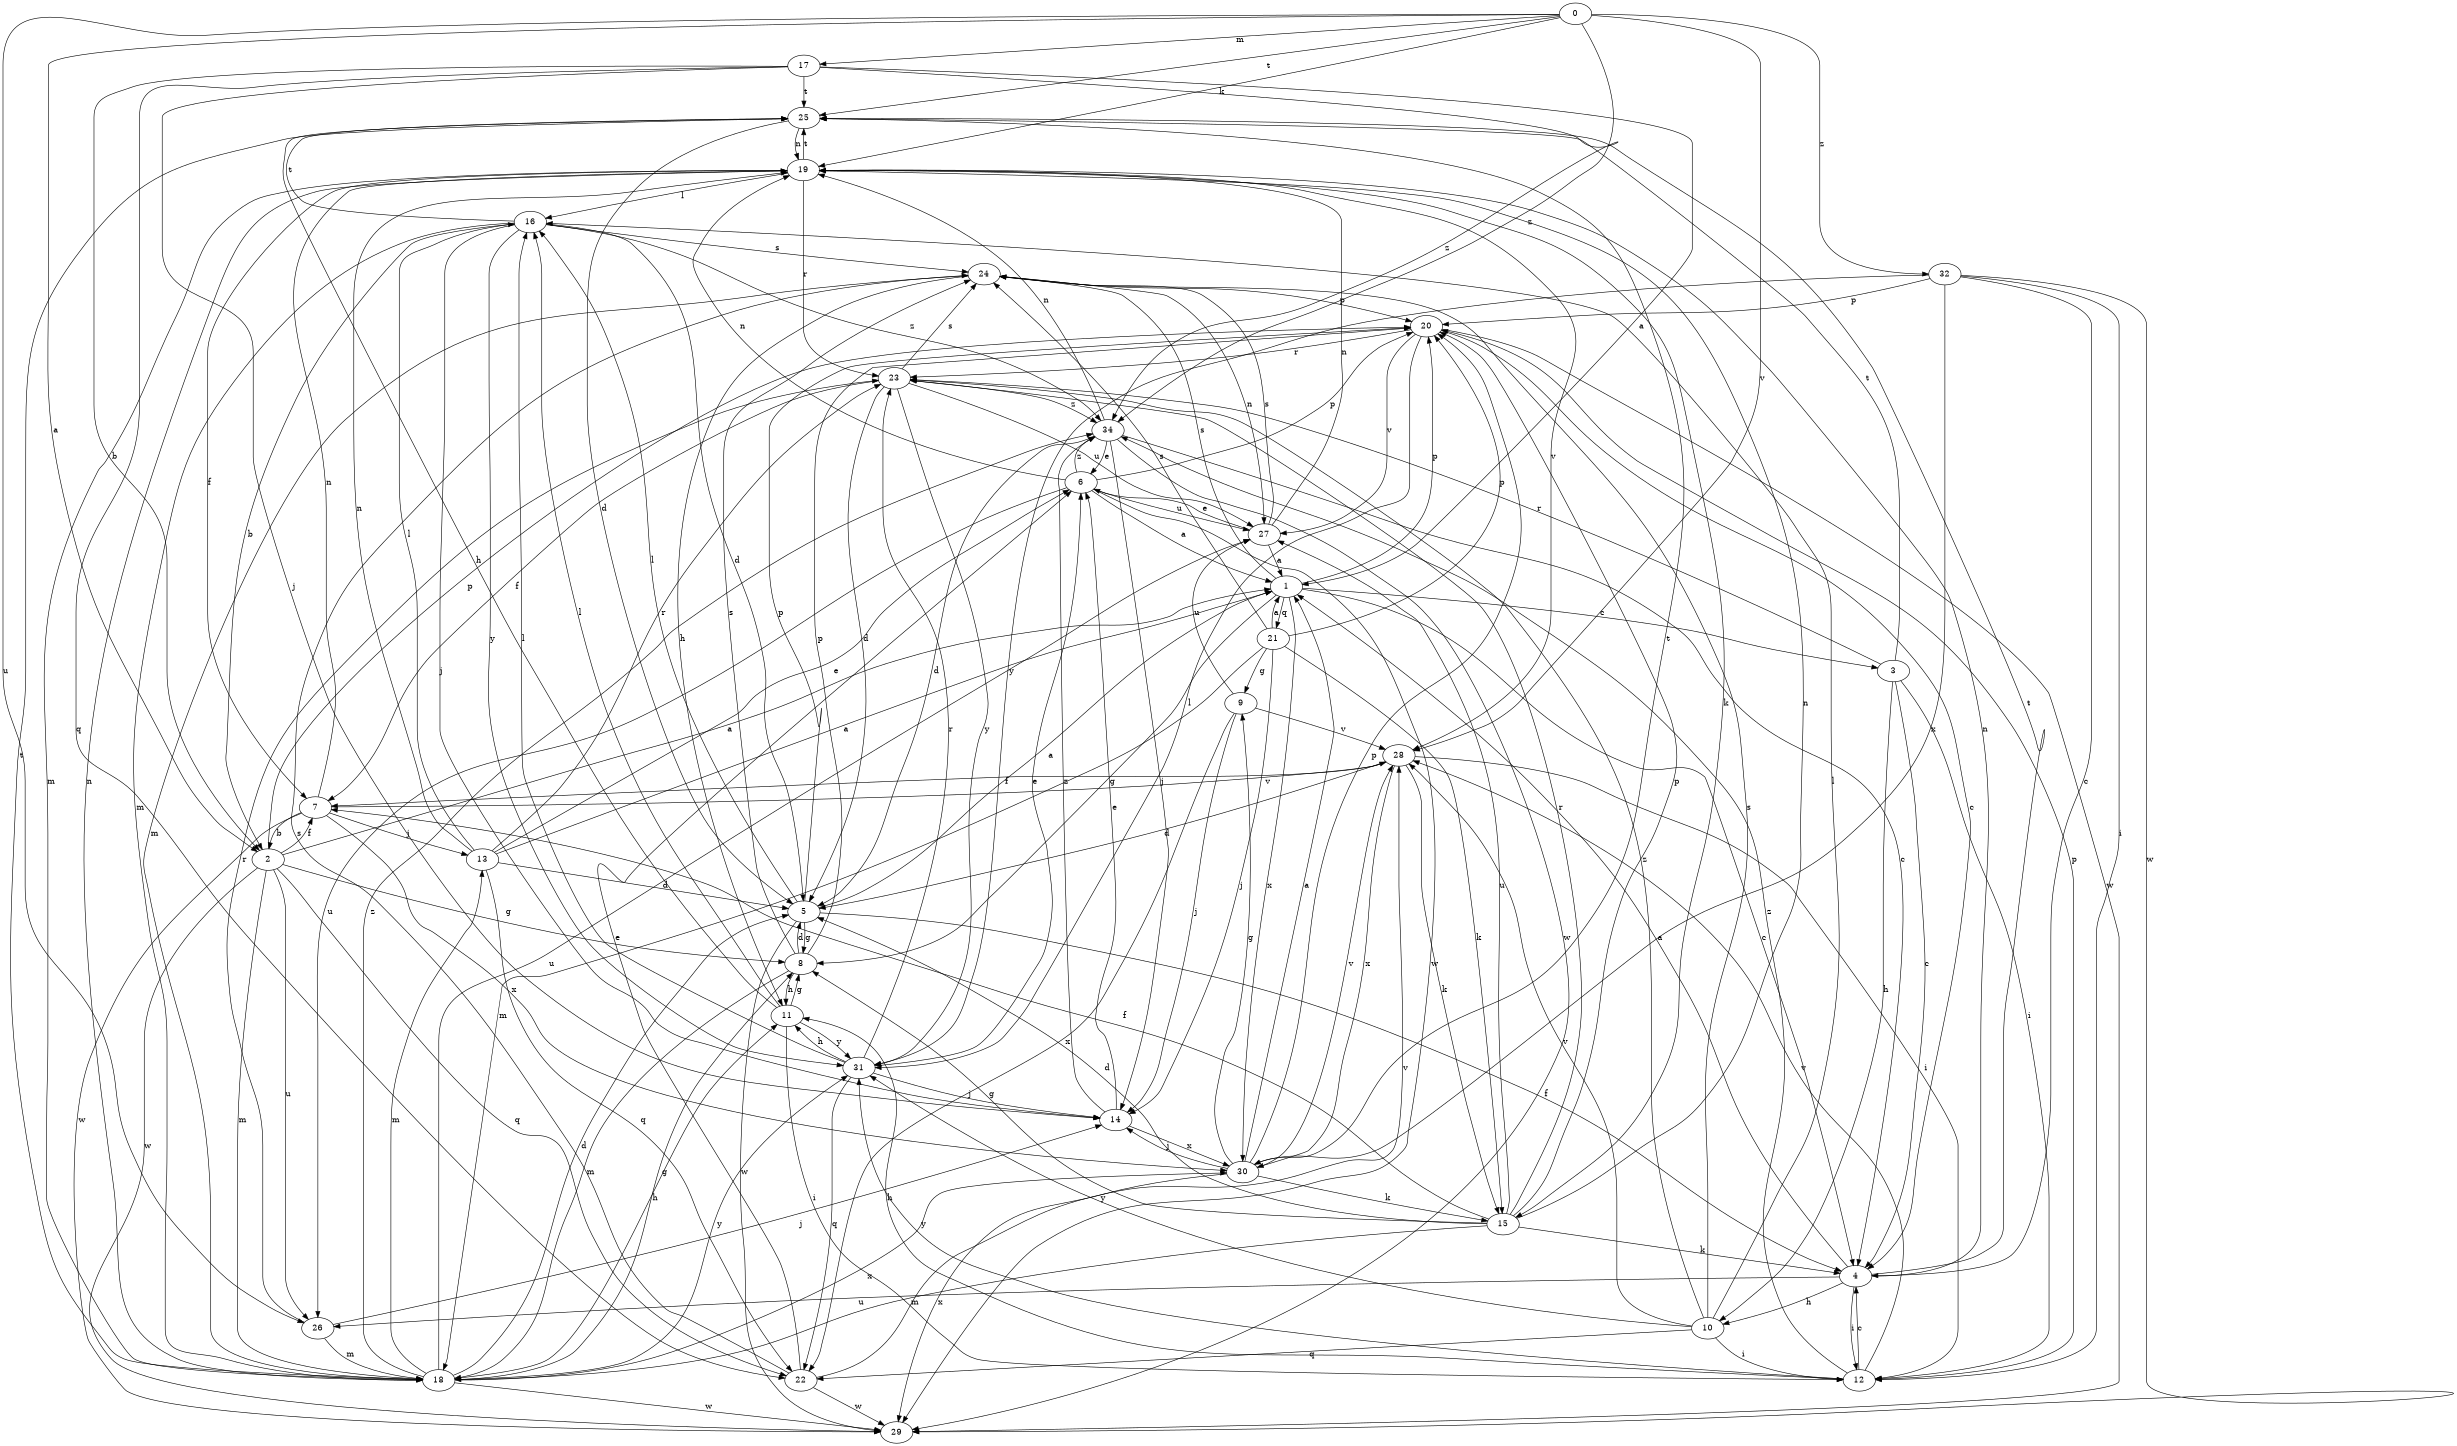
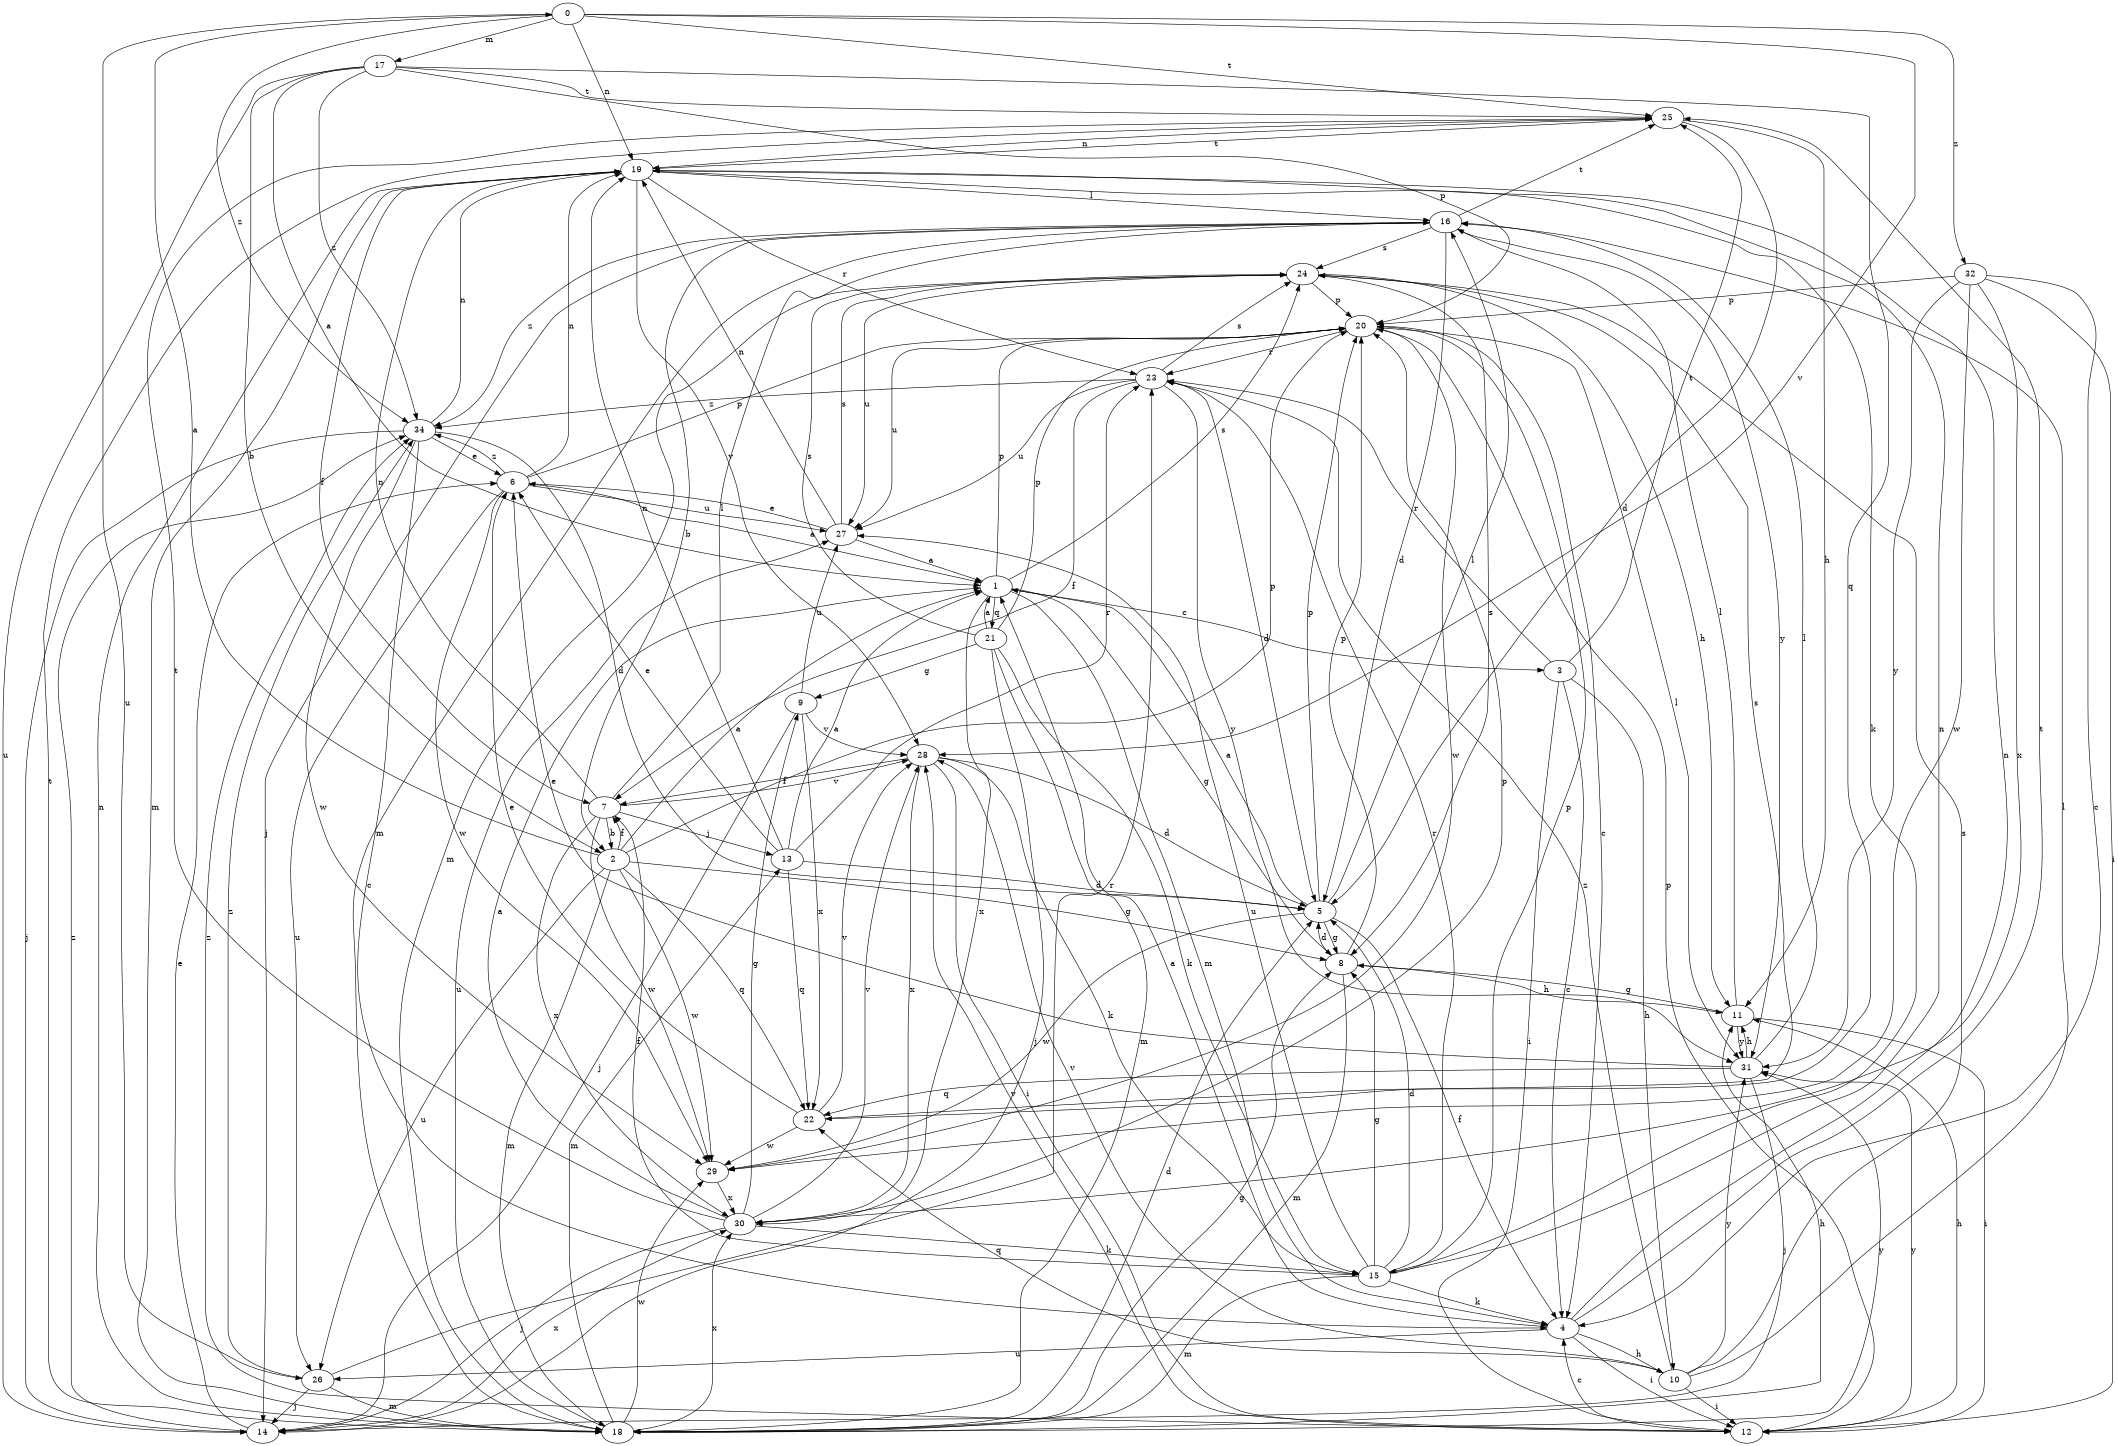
(383, 36) -> (188, 375)
(1222, 92) -> (608, 92)
none -> (1038, 157)
(378, 376) -> (1825, 518)
(1250, 404) -> (867, 404)
(1390, 430) -> (895, 430)
(401, 507) -> (803, 293)
(725, 555) -> (1488, 577)
(294, 587) -> (6, 755)
(948, 726) -> none
(496, 776) -> (228, 914)
(1764, 938) -> (1209, 964)
(1006, 1222) -> (725, 1195)
